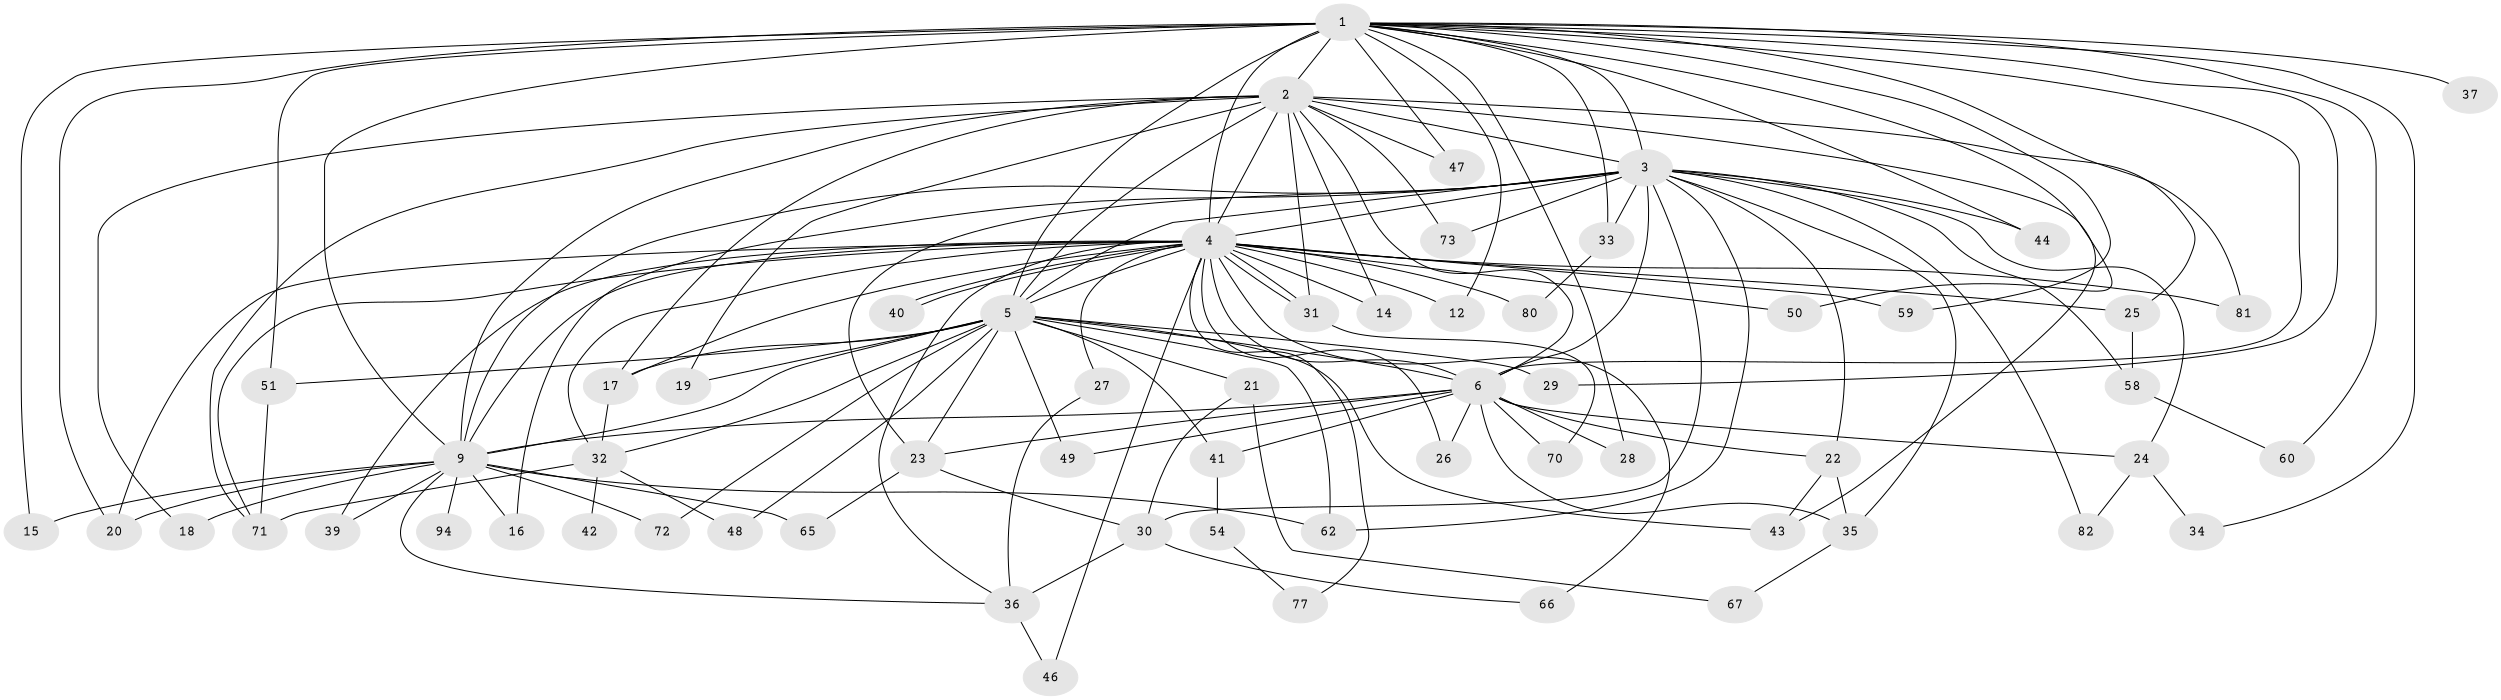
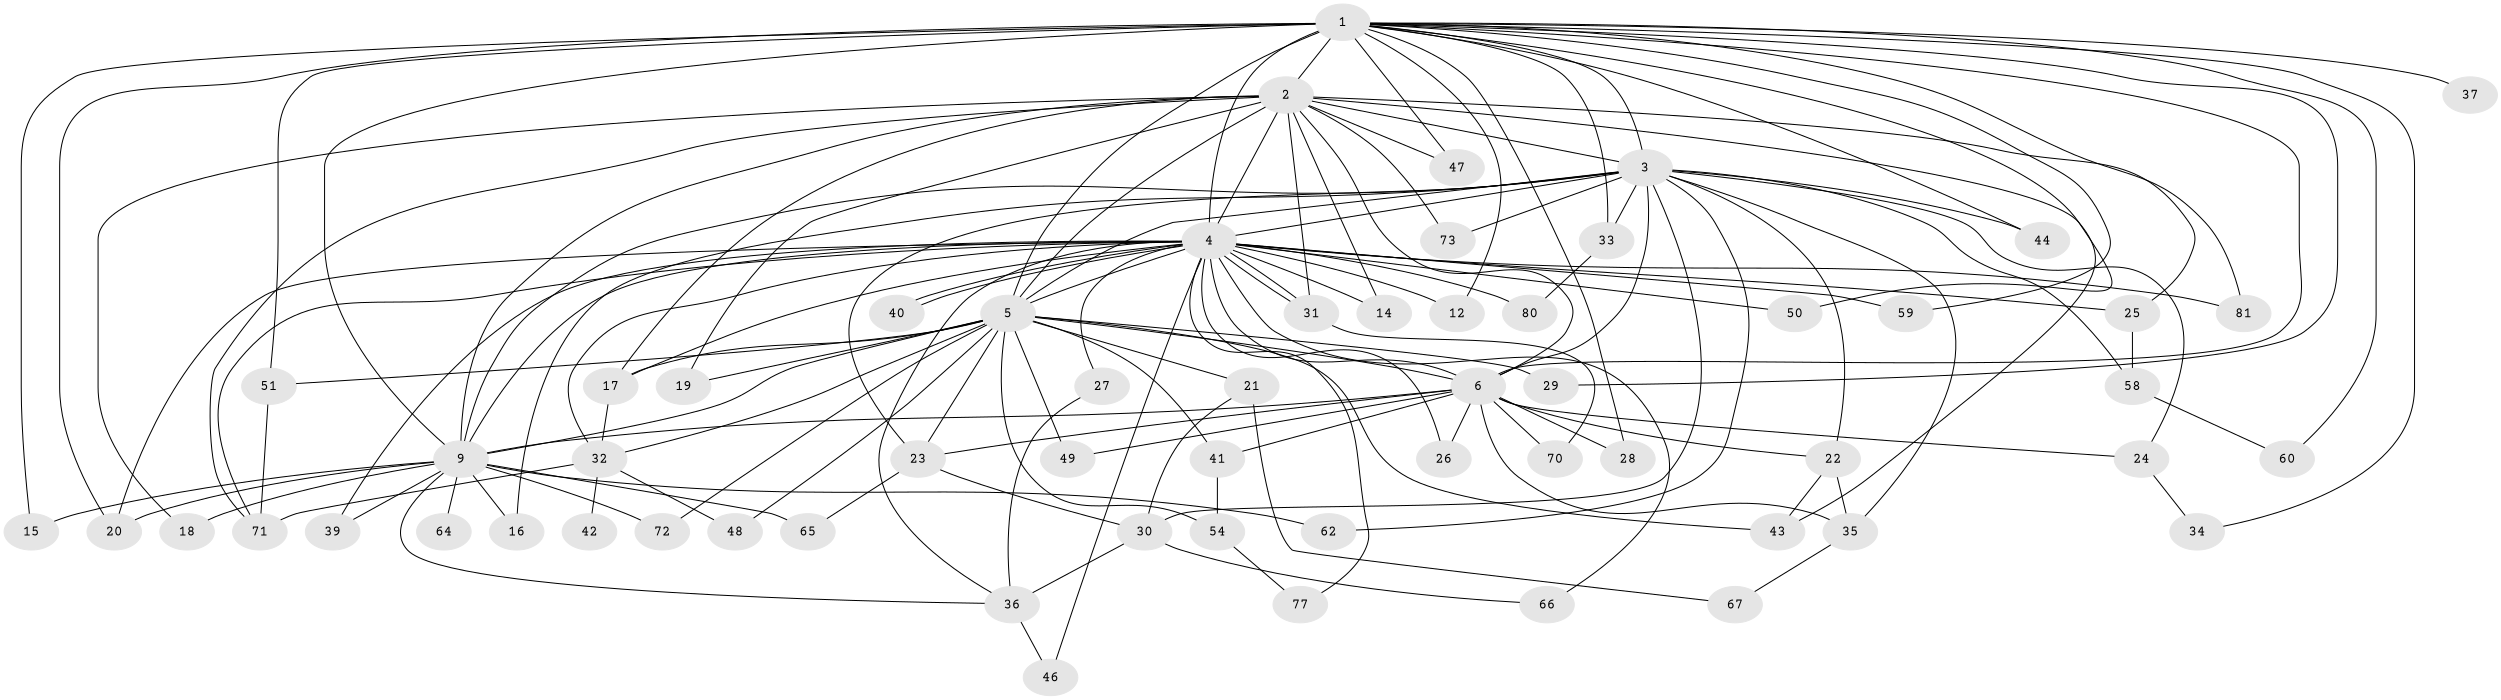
(1198, 347) -> (1040, 485)
(444, 532) -> (444, 532)
(2086, 532) -> none
